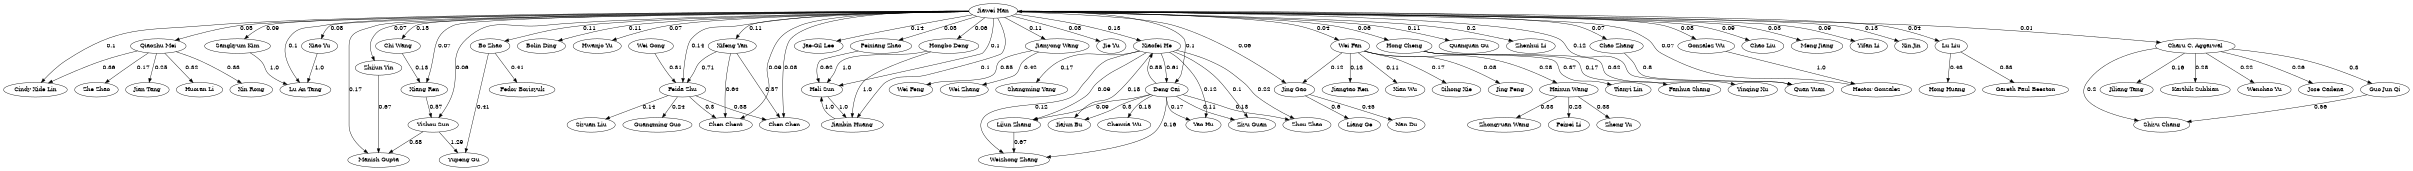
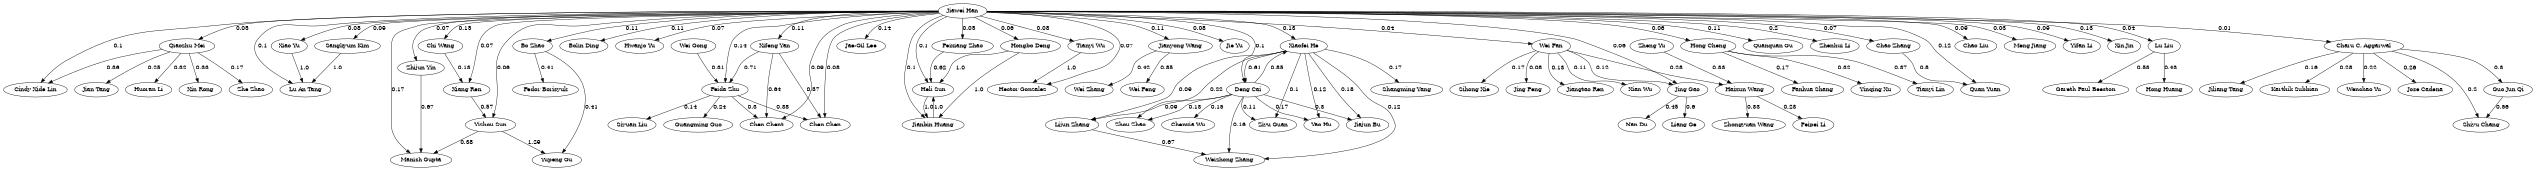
(1570, 22) -> (1098, 28)
(1706, 46) -> (1091, 46)
(1592, 106) -> (1696, 67)
